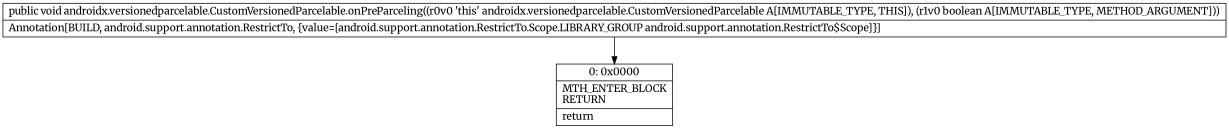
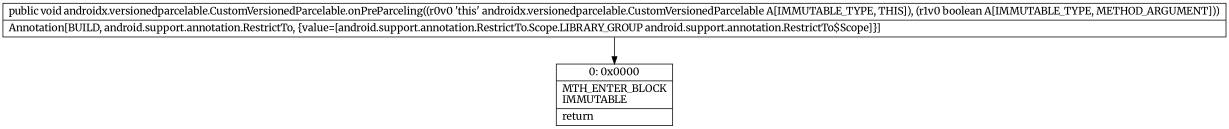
(584, 100) -> (595, 100)
